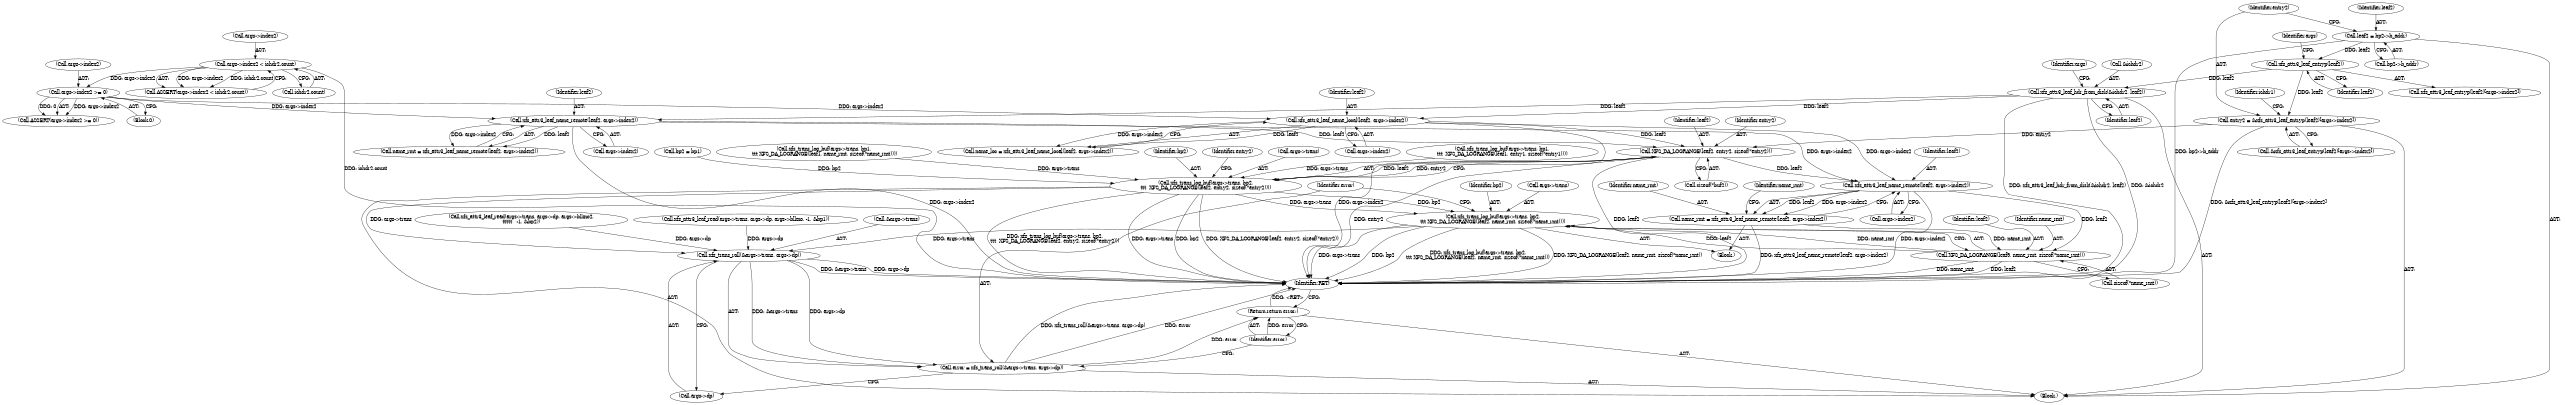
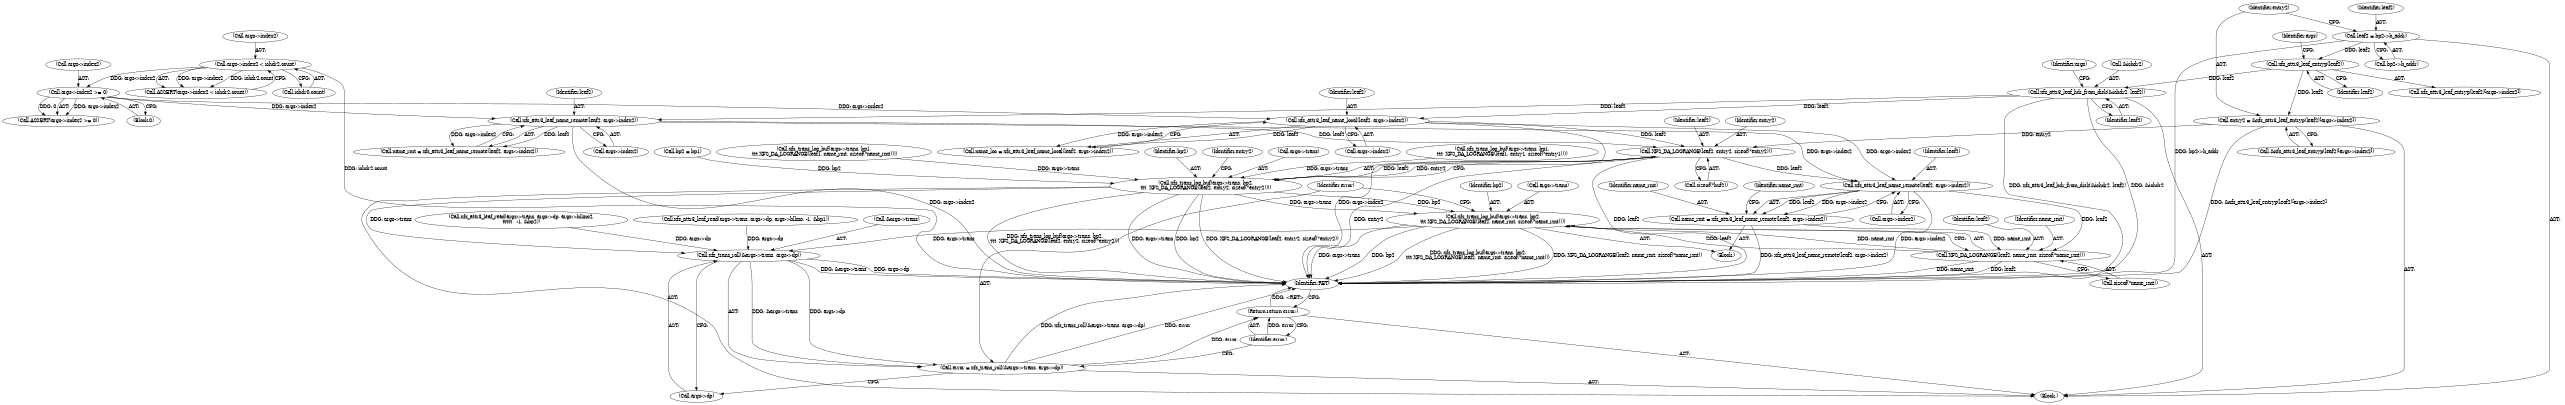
(304, 93) -> (304, 93)
(2255, 93) -> none
(2011, 256) -> (2011, 256)
